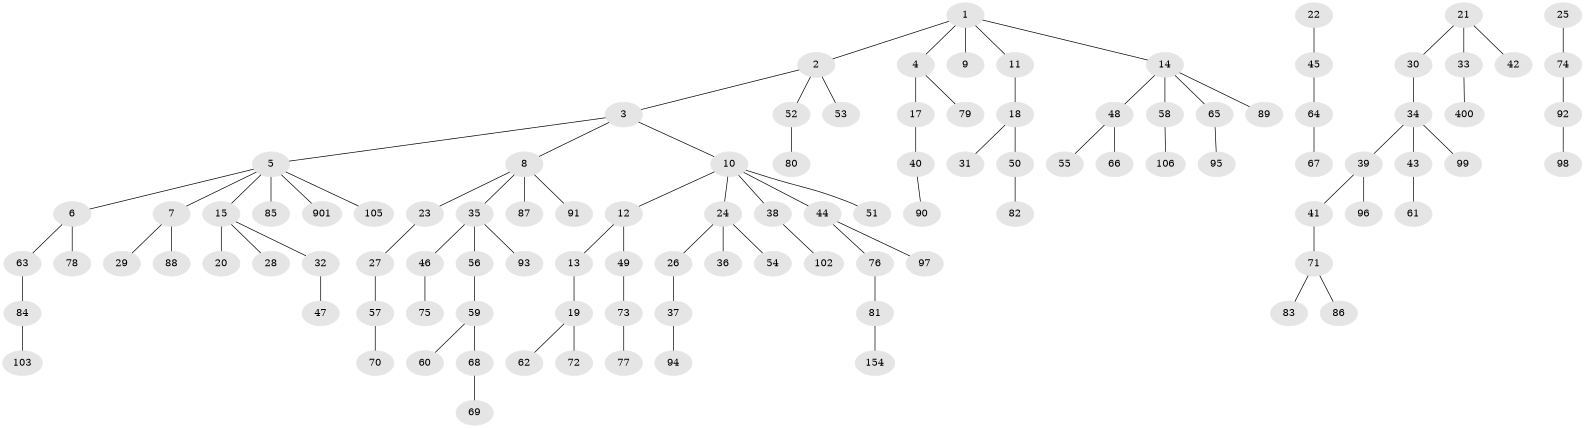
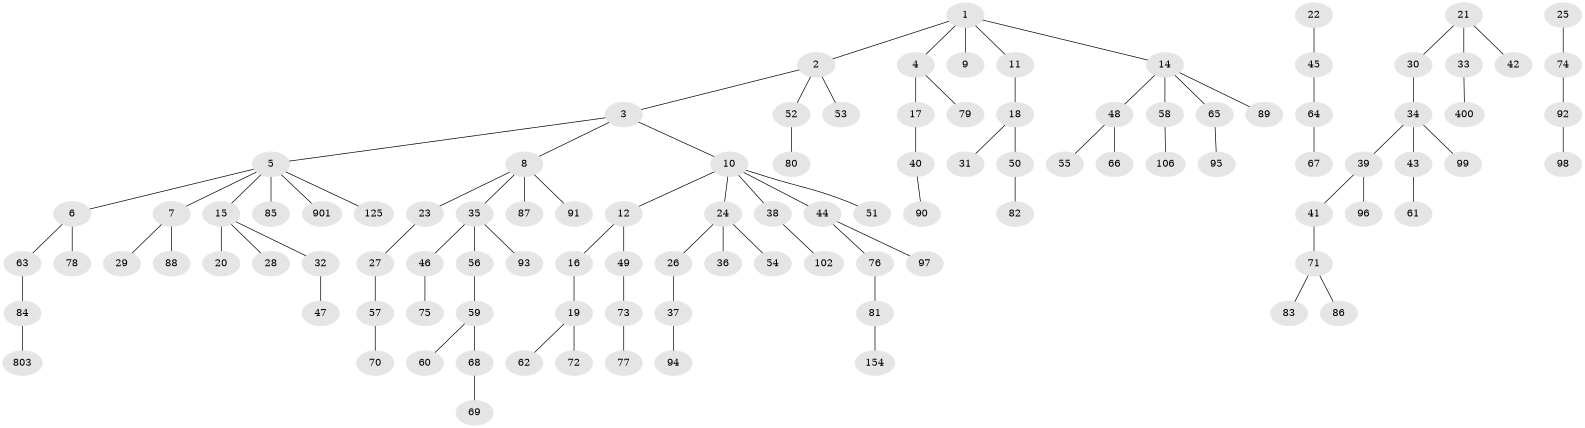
(374, 214) -> (374, 214)
(574, 264) -> (574, 264)
(23, 363) -> (23, 363)
